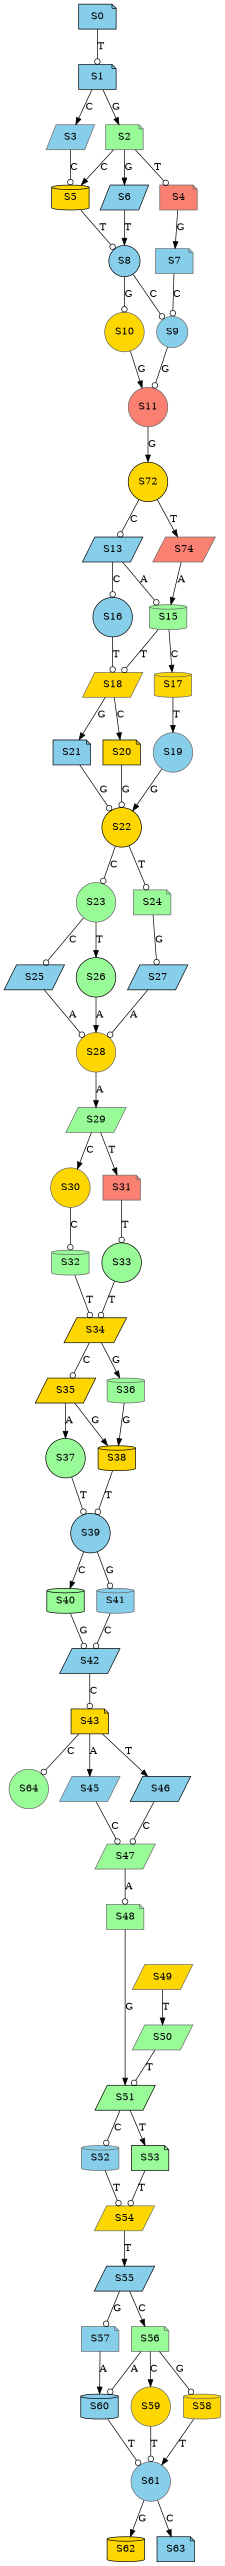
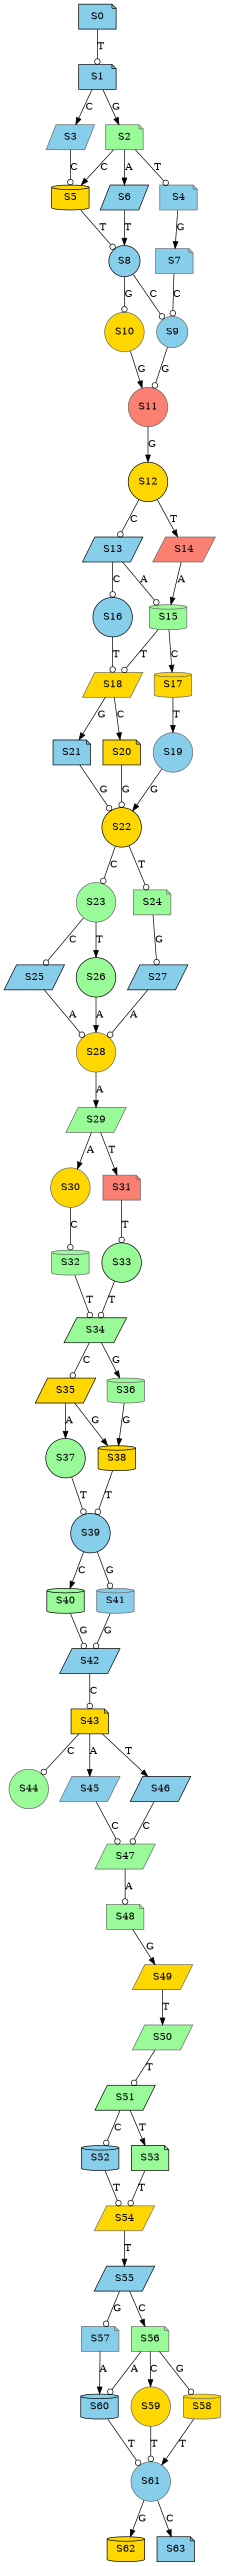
(129, 167) -> (129, 167)
(178, 198) -> (178, 198)
(148, 482) -> (148, 482)
(184, 550) -> (184, 550)
(90, 1150) -> (90, 1150)
(95, 1330) -> (95, 1330)
(108, 1631) -> (108, 1631)
(29, 1789) -> (29, 1789)
(125, 2004) -> (142, 1944)
(100, 2158) -> (100, 2158)
